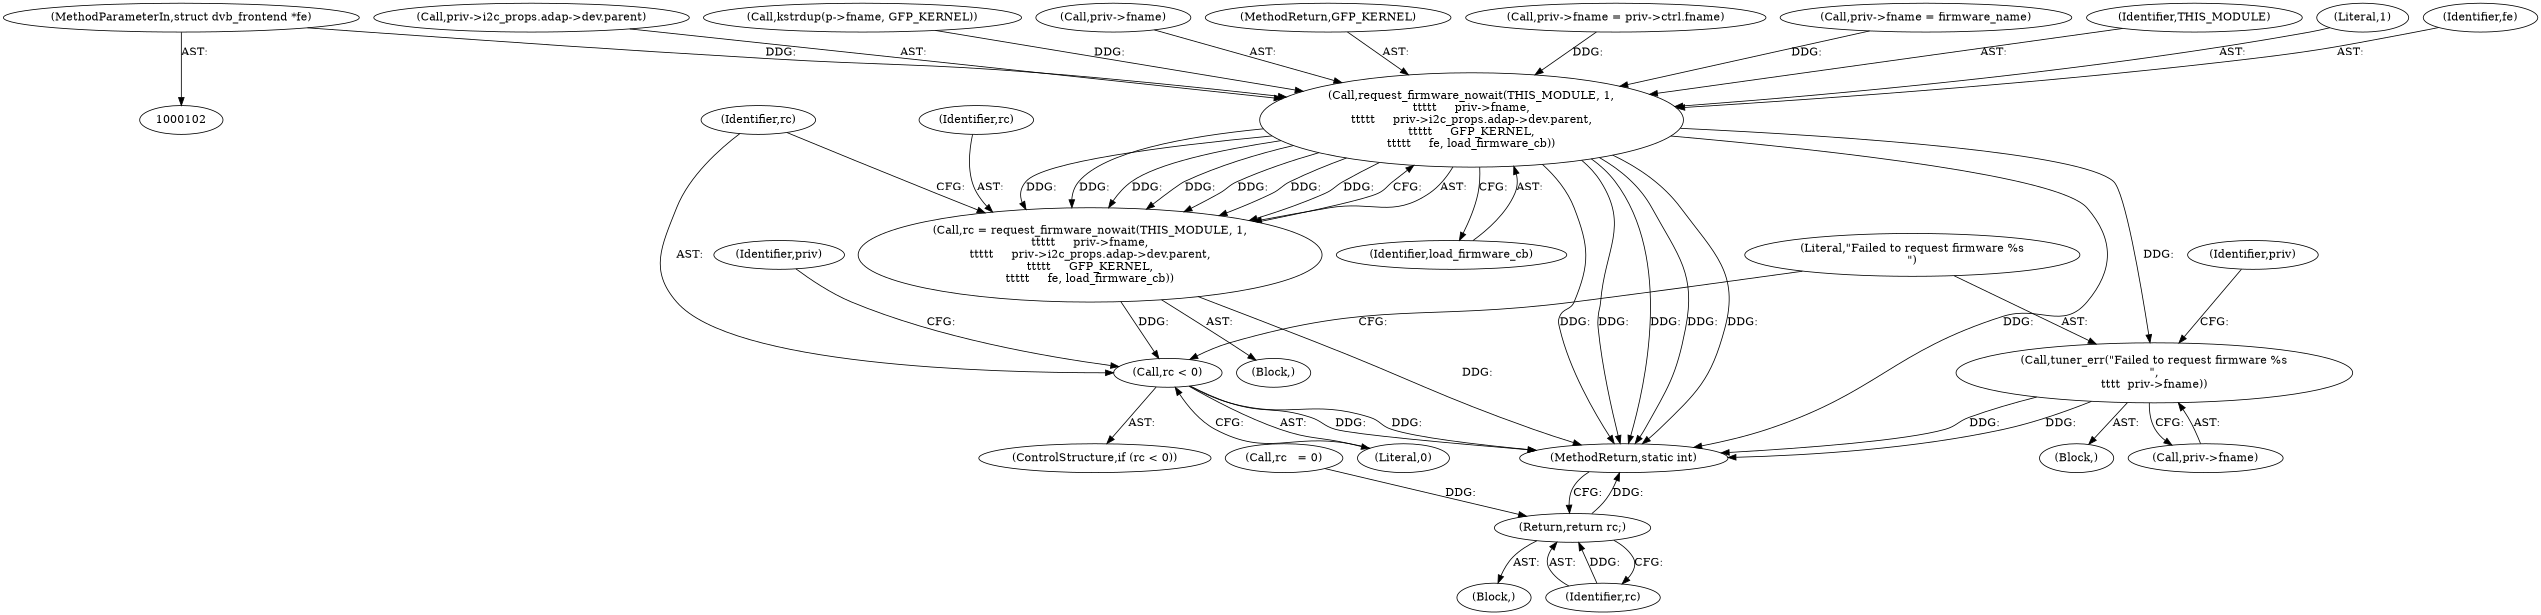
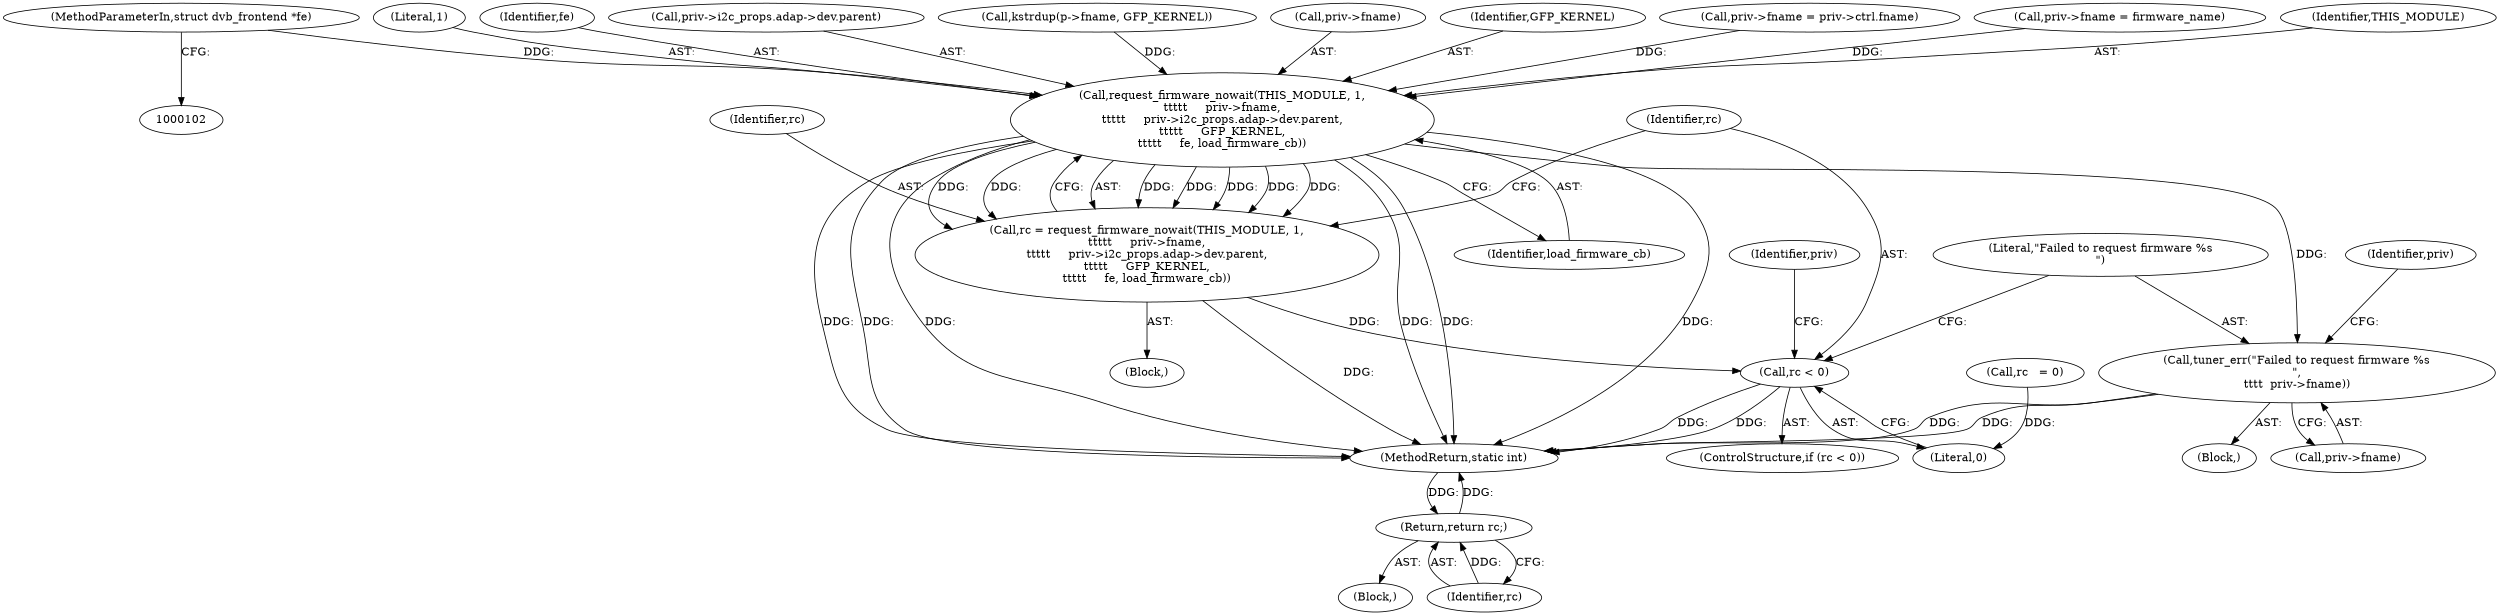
(1328, 18) -> (1543, 18)
(197, 52) -> (198, 52)
(1422, 491) -> (2024, 421)
(1590, 493) -> (1446, 493)
